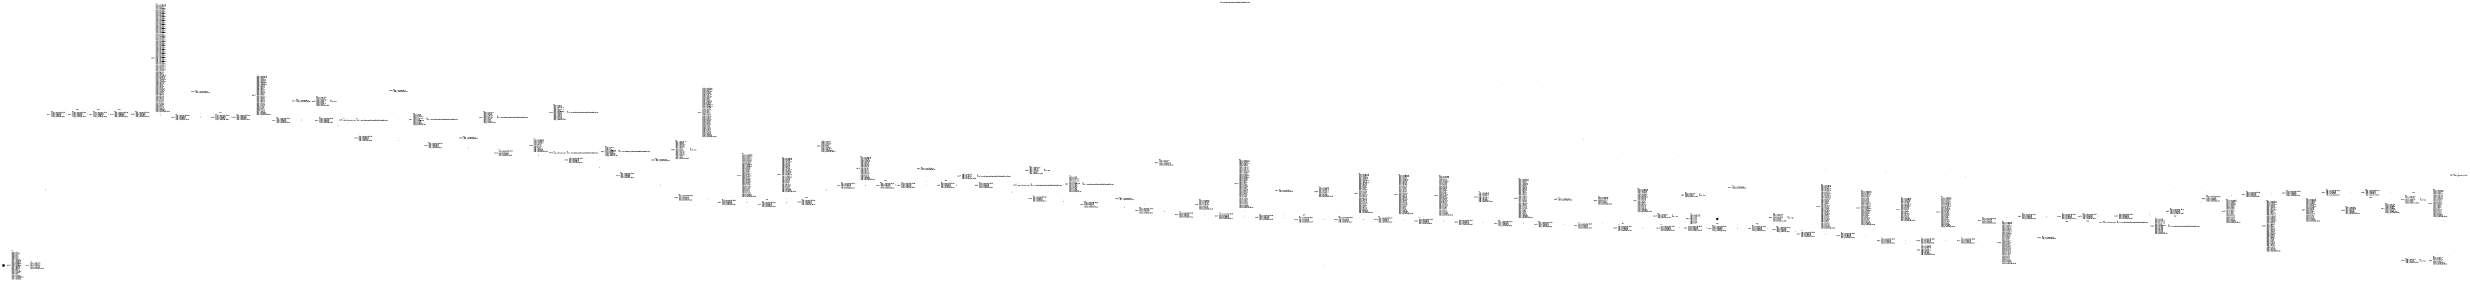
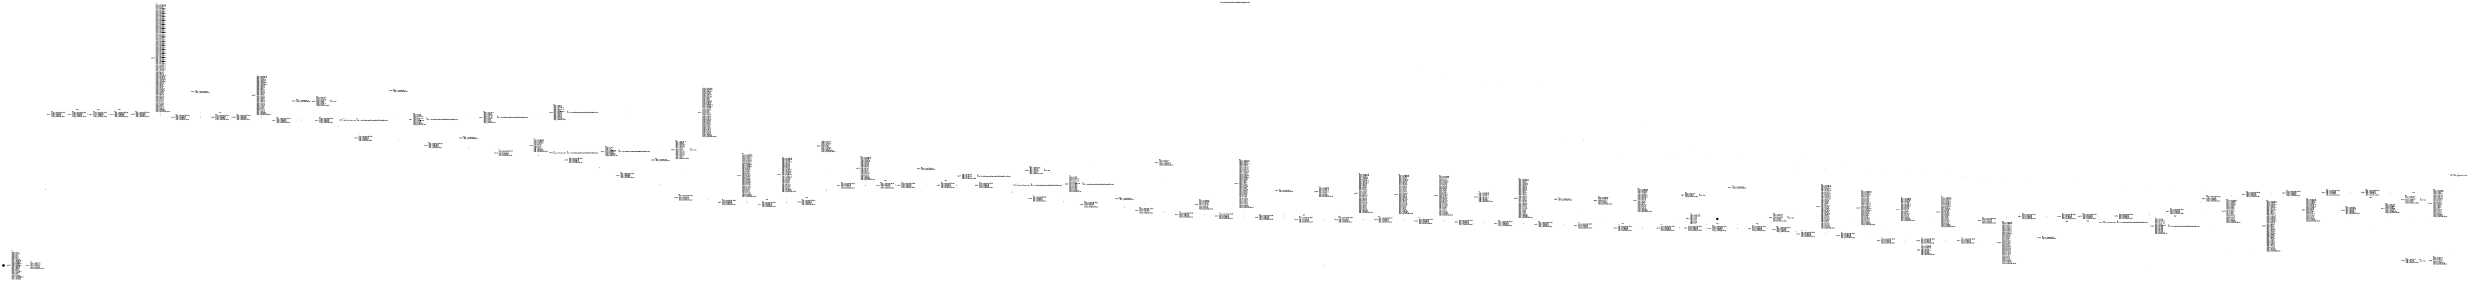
(1666, 216) -> none
